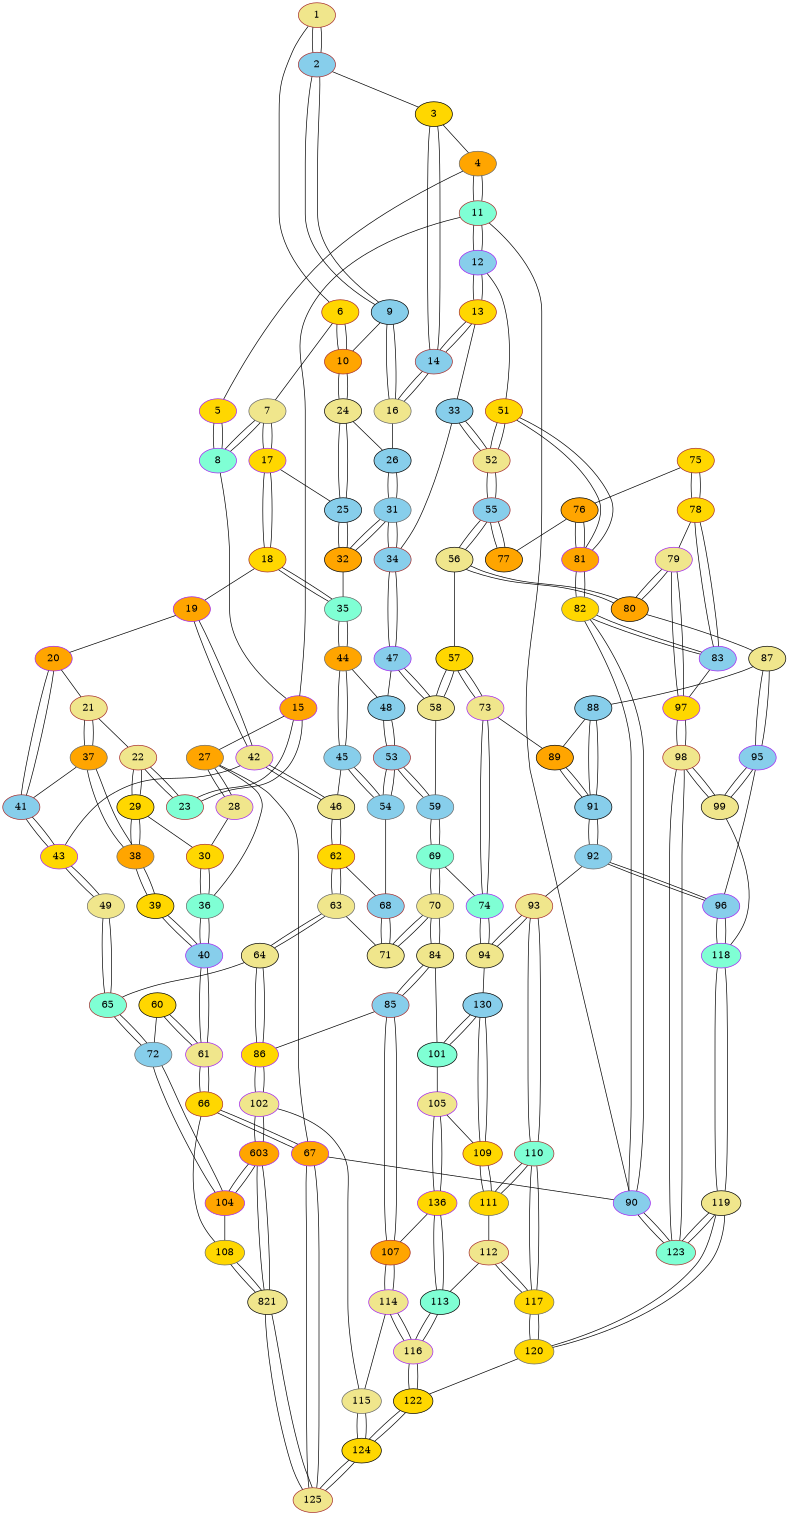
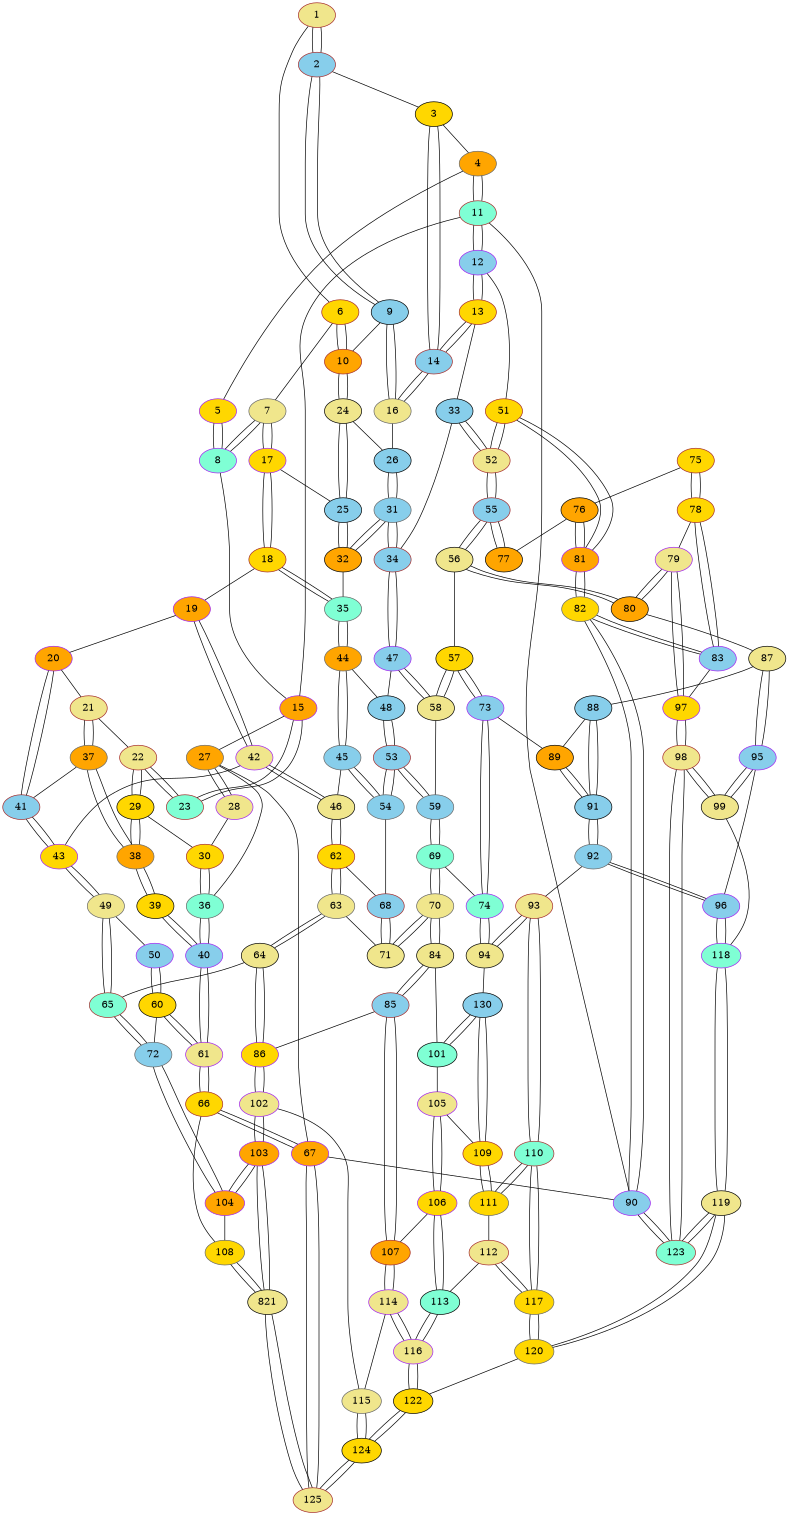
(485, 708) -> (485, 708)
none -> (155, 956)
(259, 1154) -> (259, 1154)
(437, 1203) -> (437, 1203)
